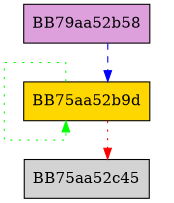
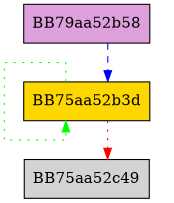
(87, 101) -> (87, 101)
(87, 179) -> (87, 179)
